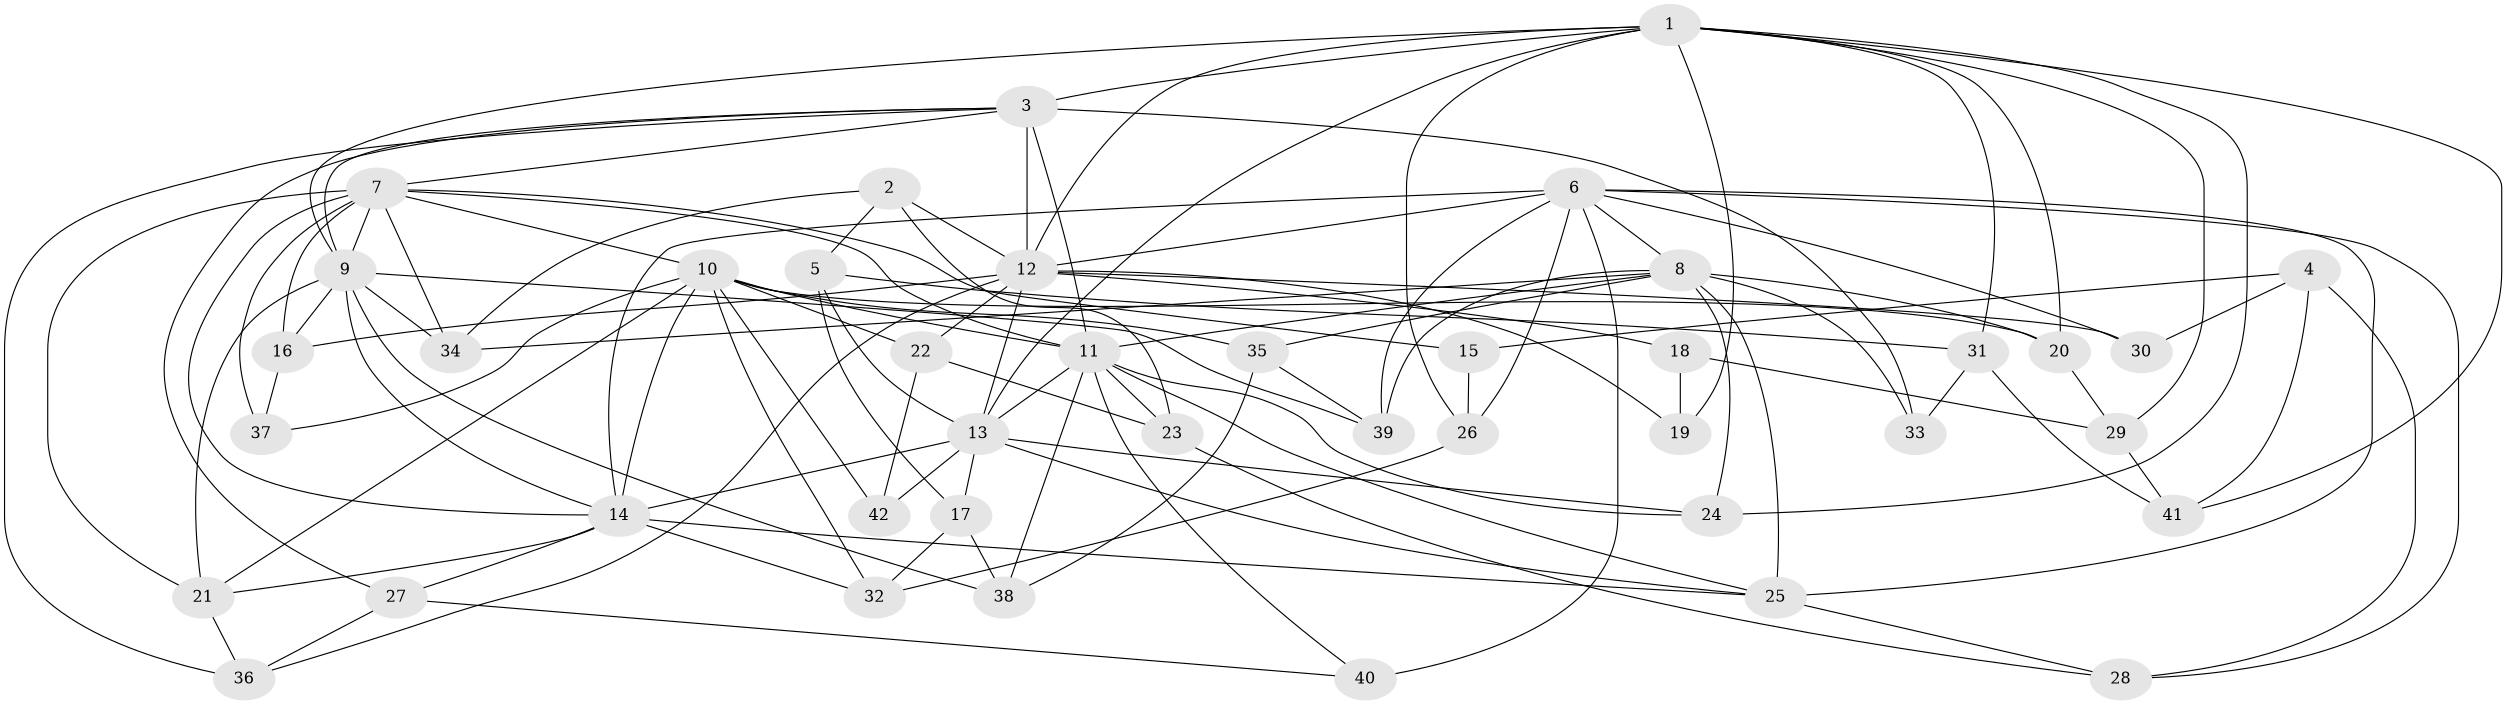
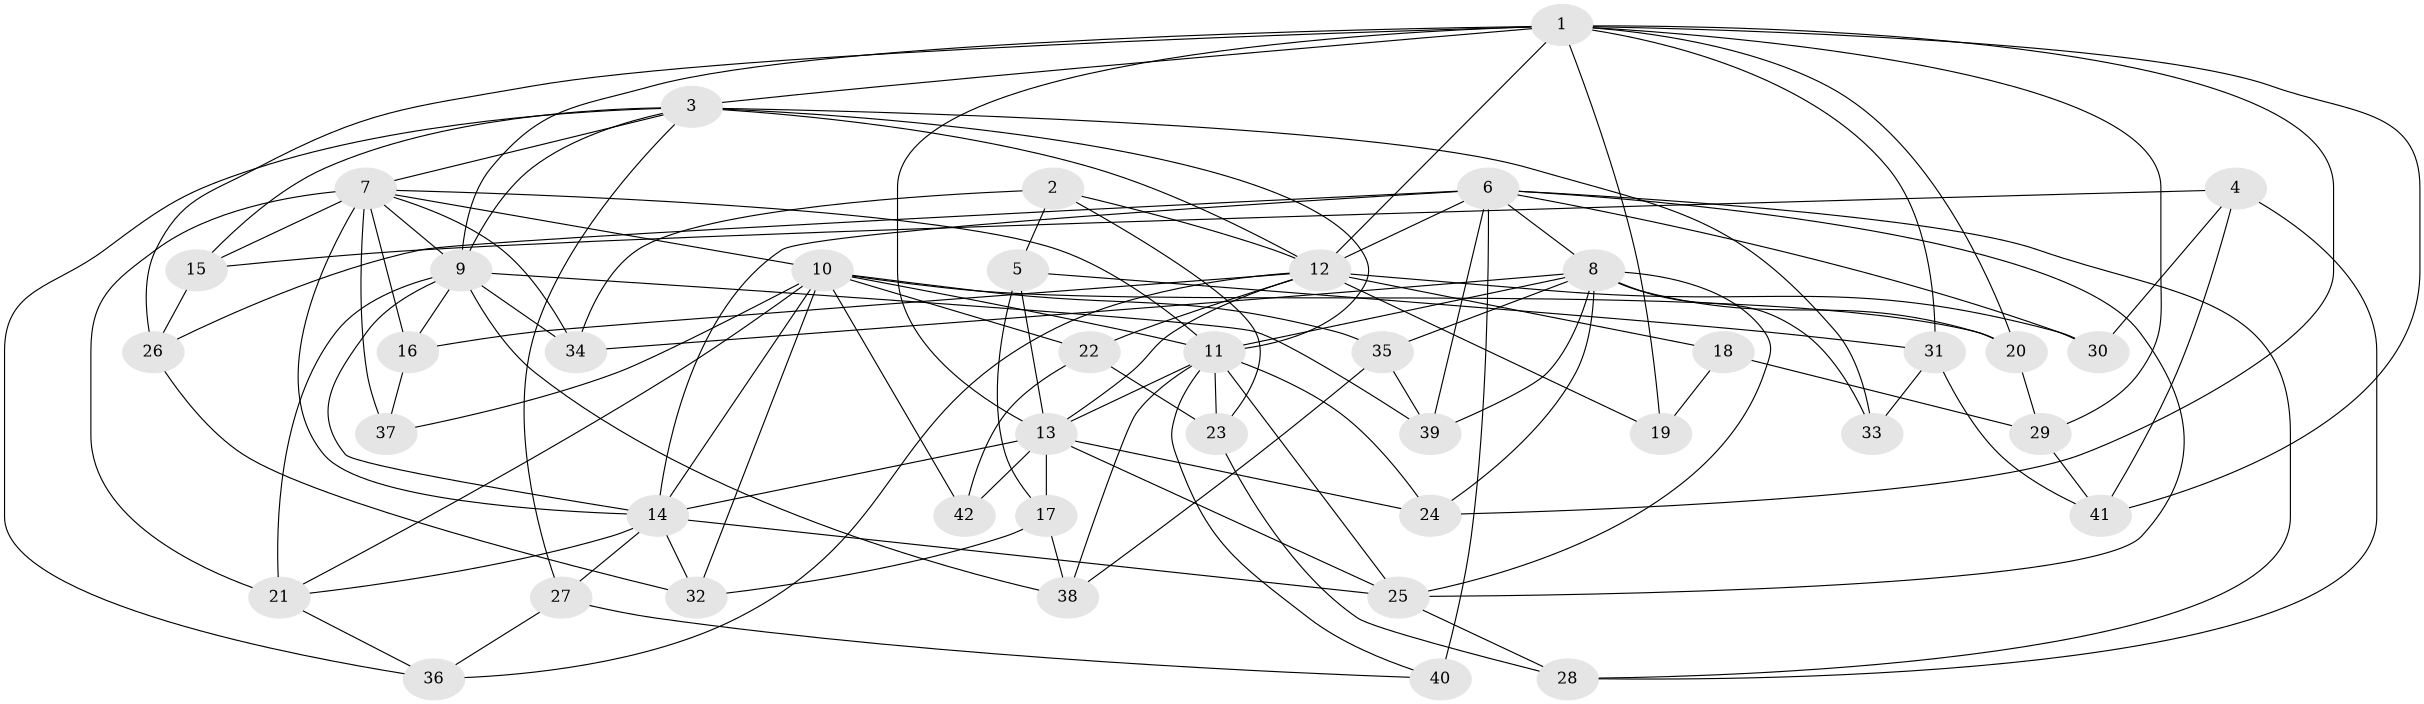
none -> (409, 140)
